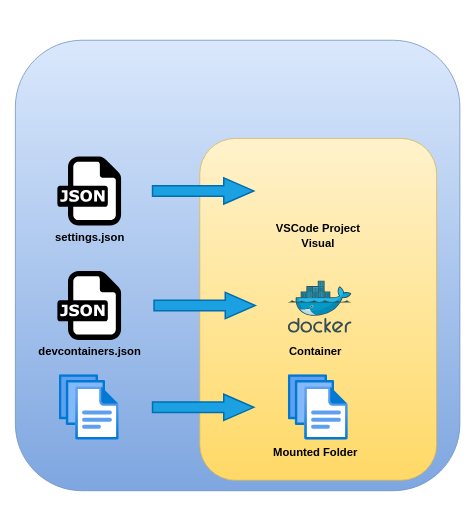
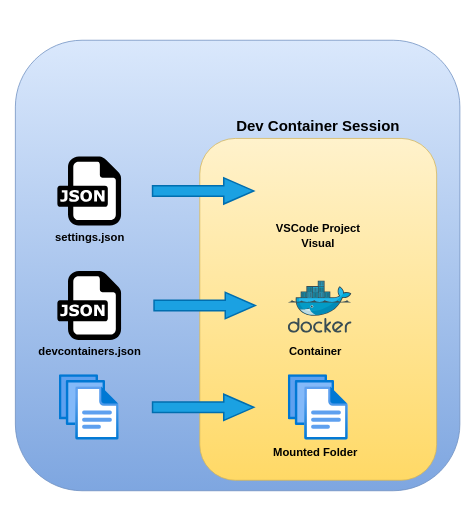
none -> (318, 126)
